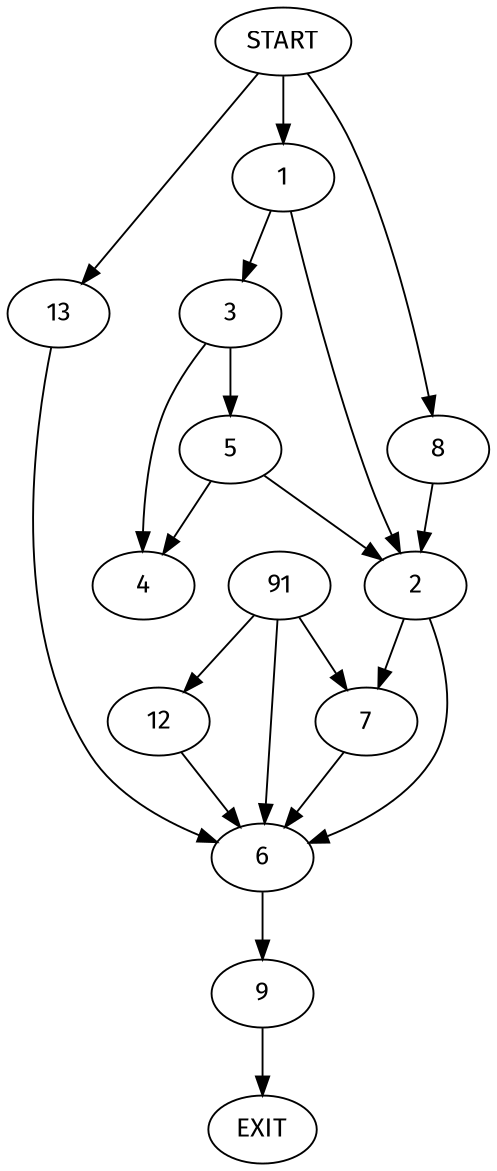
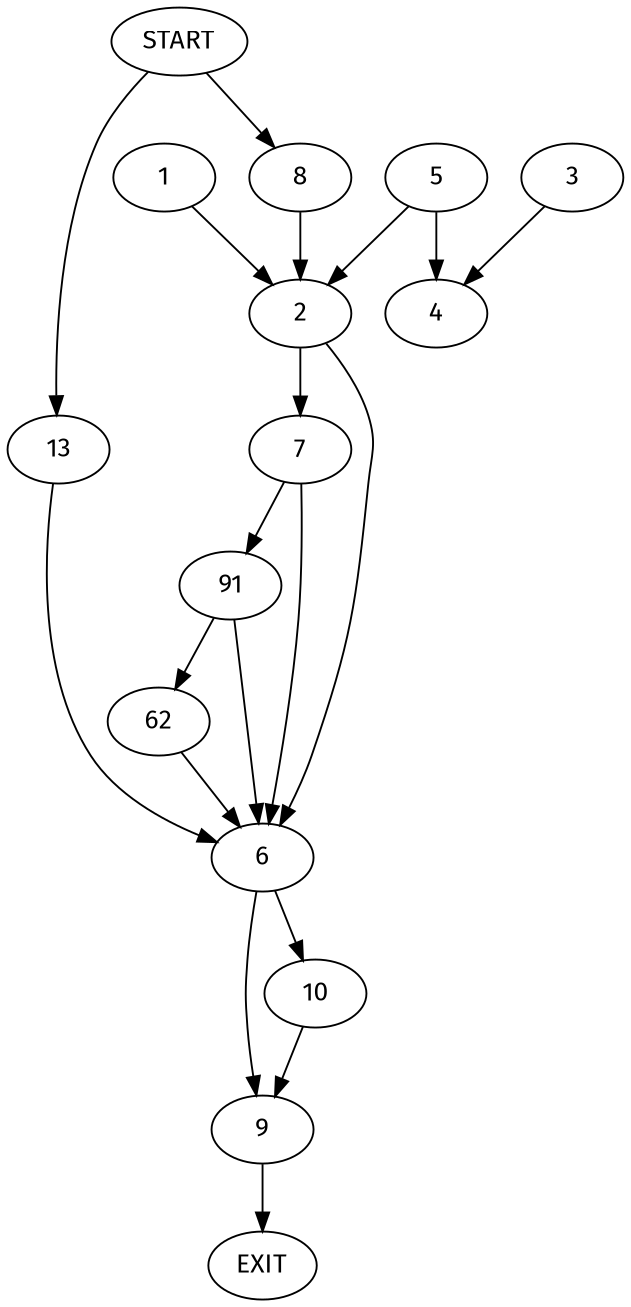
(283, 100) -> none
(260, 237) -> none
(230, 372) -> none
(318, 645) -> (270, 509)
(159, 722) -> (159, 722)
none -> (315, 994)
